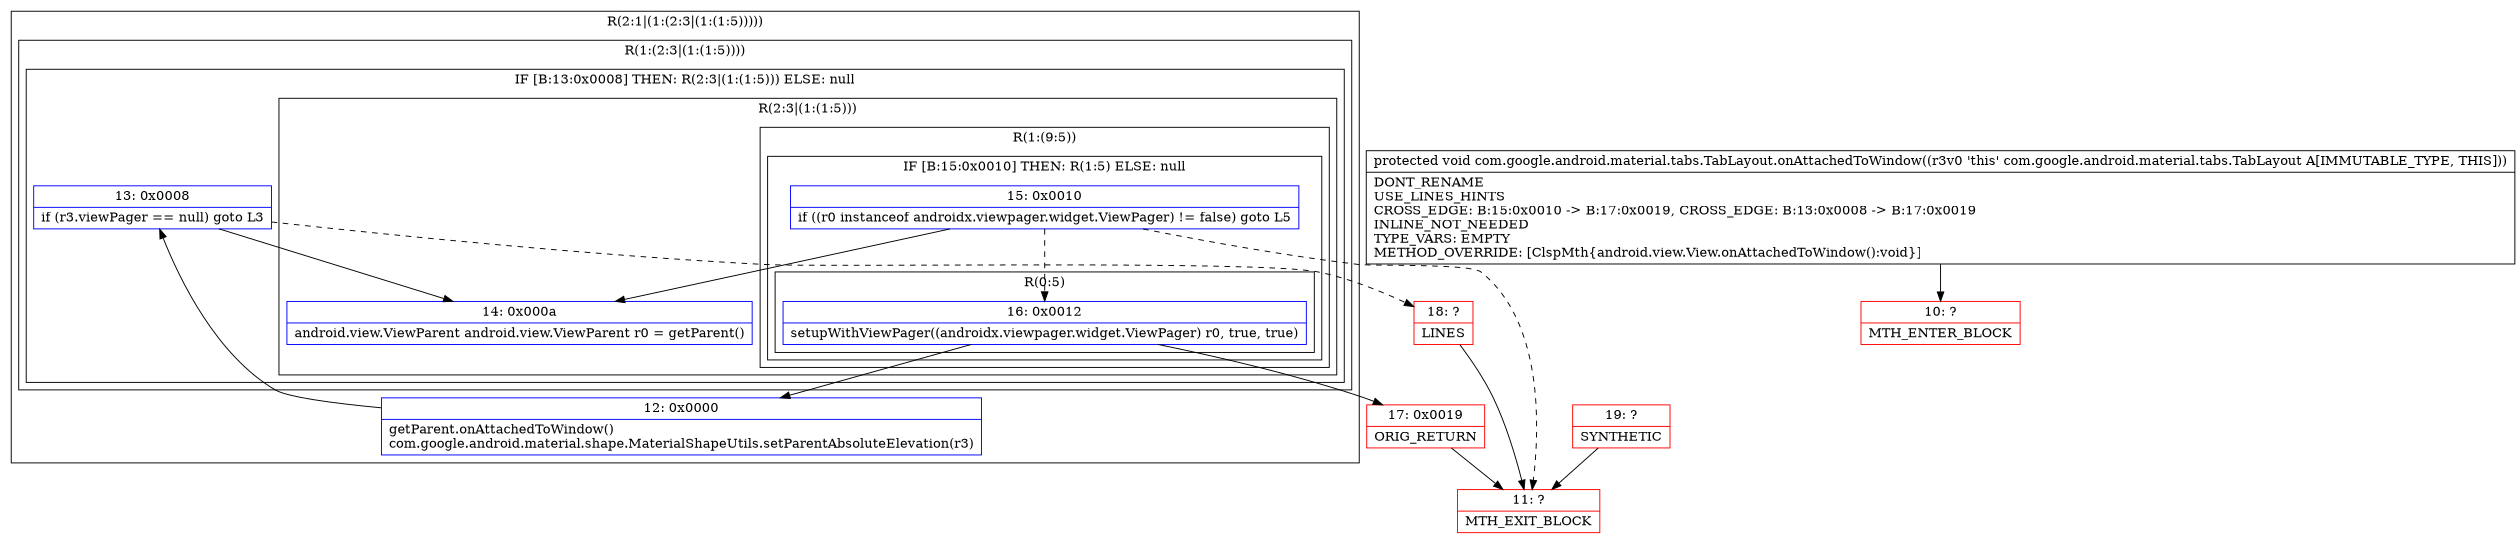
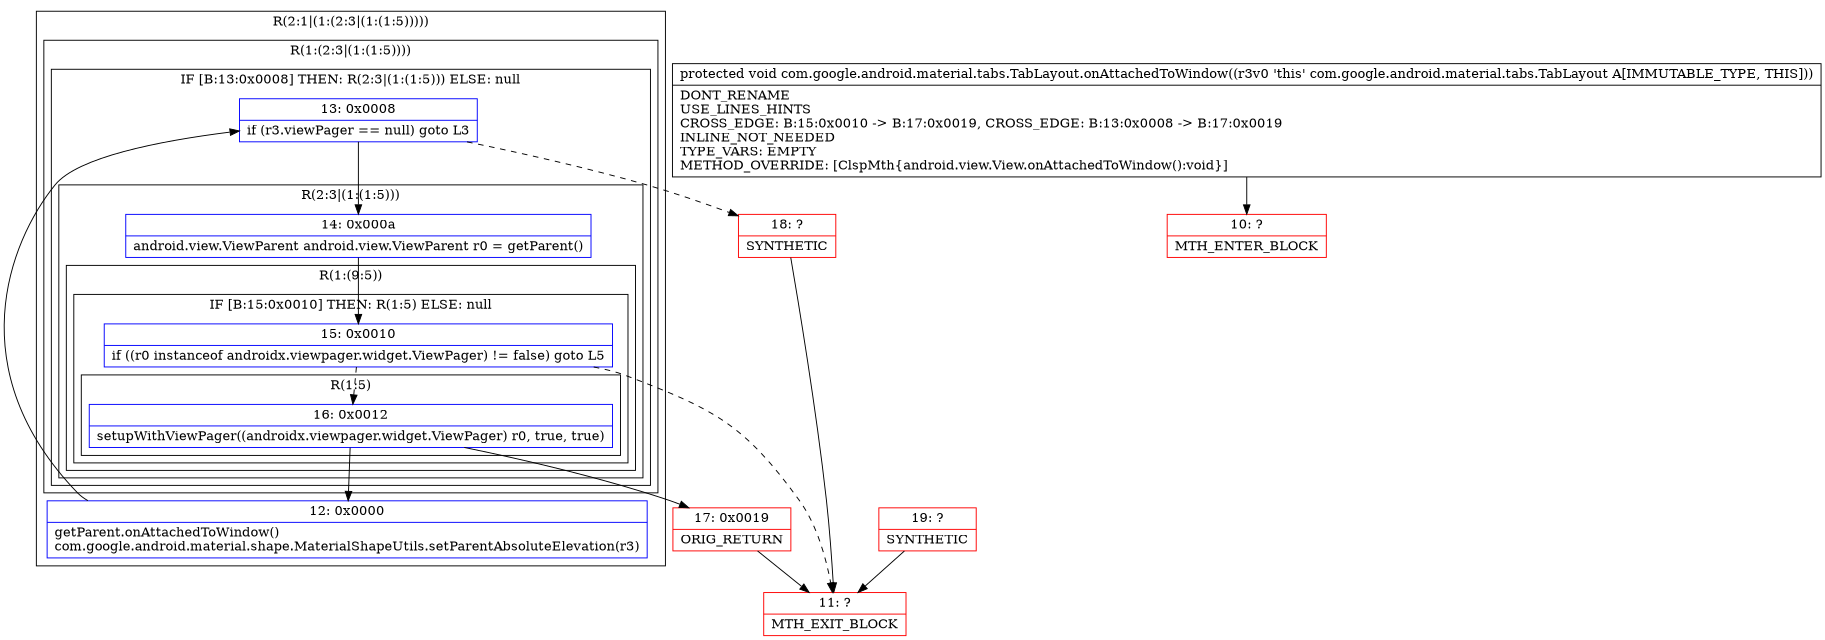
(812, 259) -> (358, 286)
(1045, 283) -> (351, 386)
(1443, 333) -> (787, 246)
